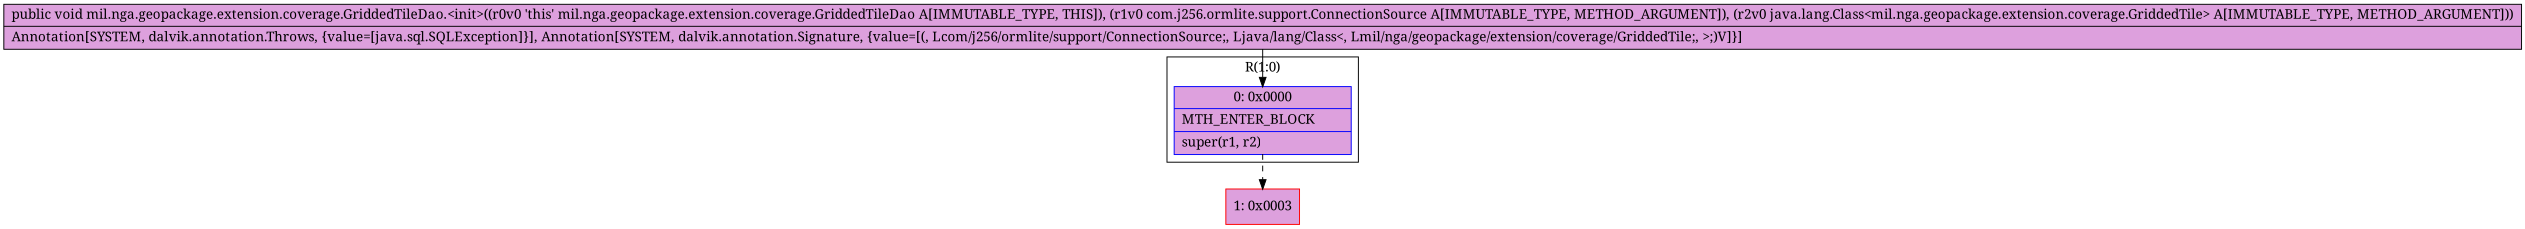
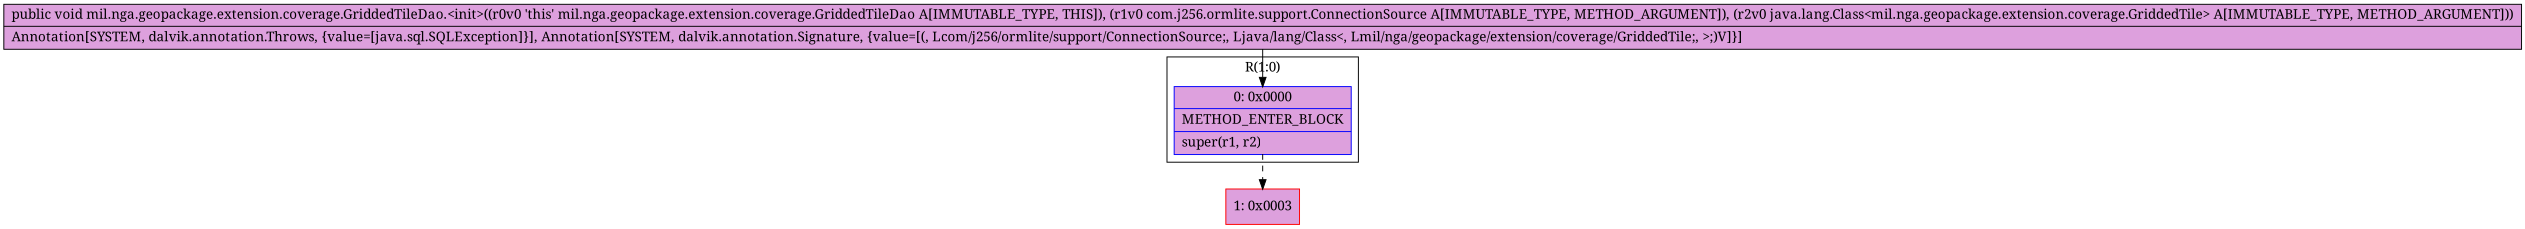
(1248, 120) -> (1263, 120)
